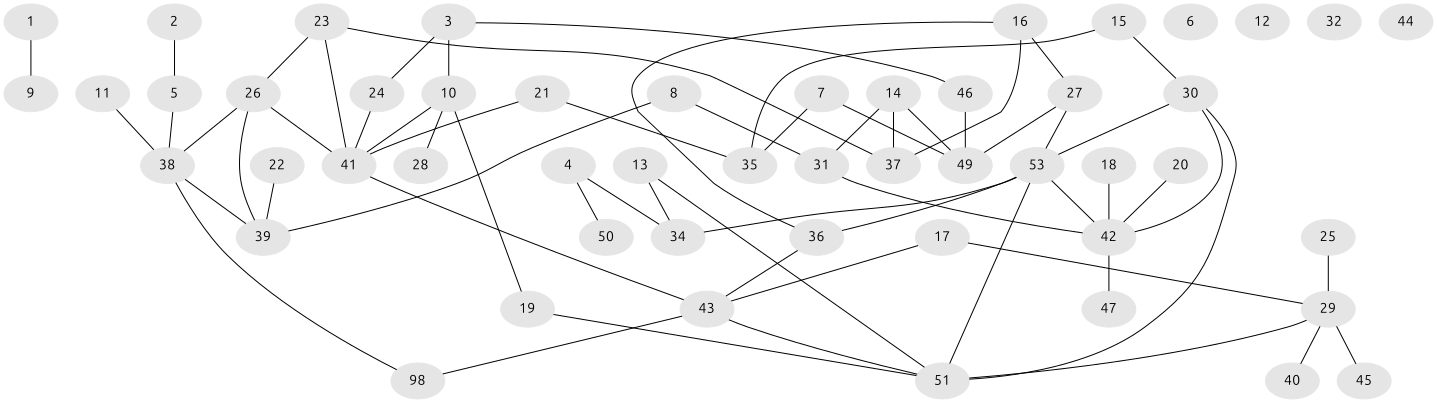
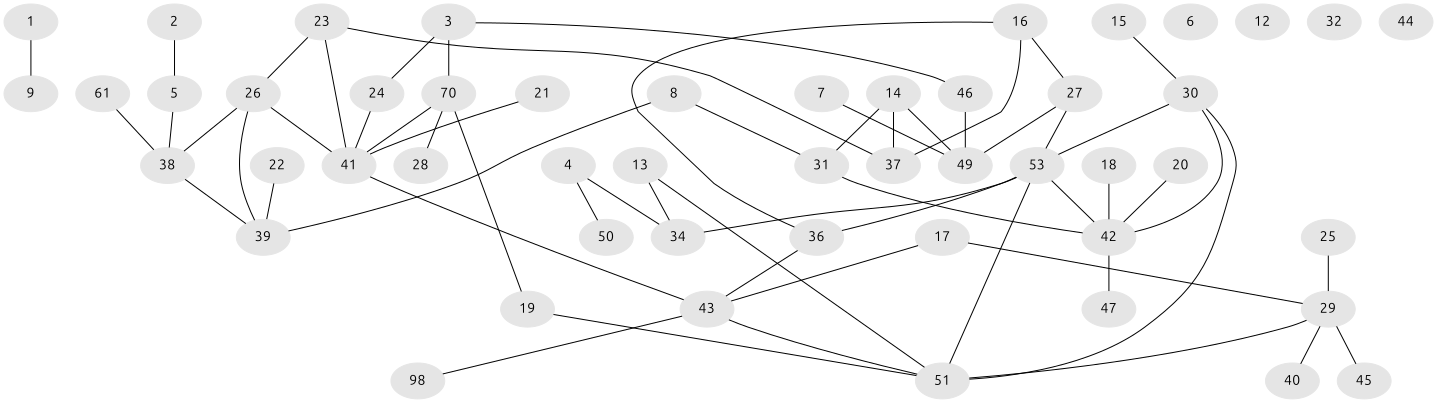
(103, 94) -> (103, 94)
(449, 94) -> (449, 94)
(750, 166) -> none
(271, 293) -> none
